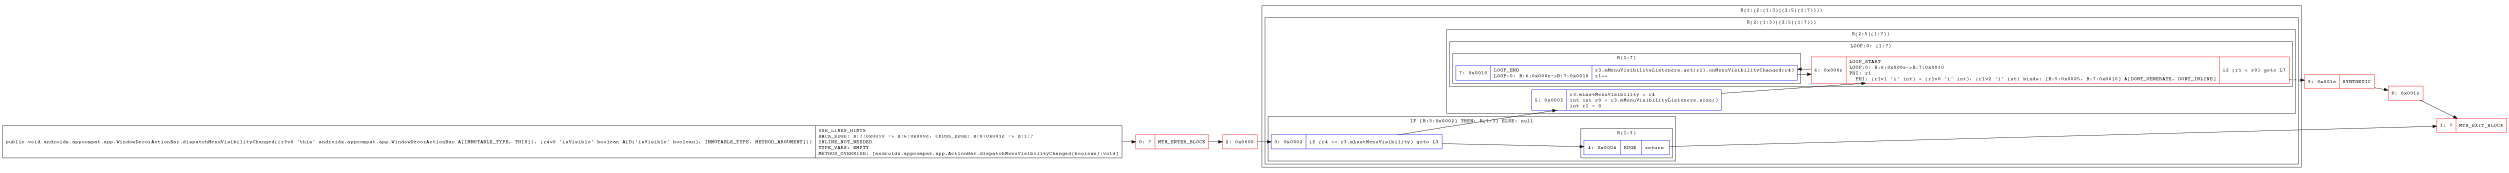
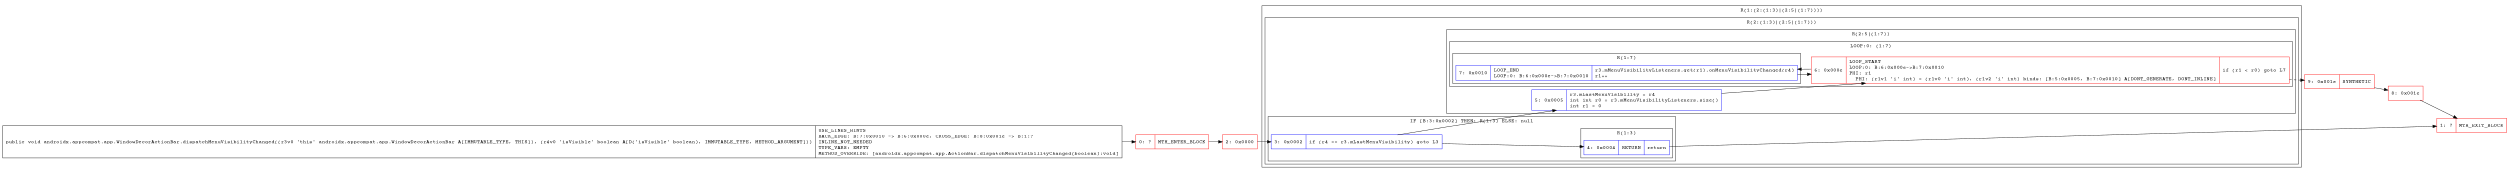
(1630, 147) -> (1631, 147)
